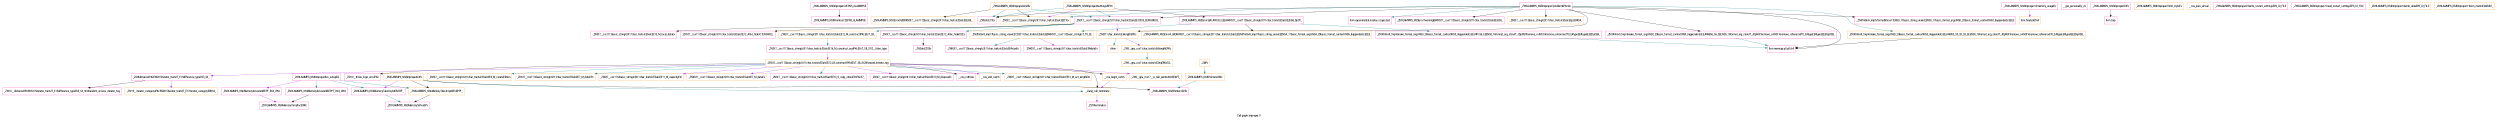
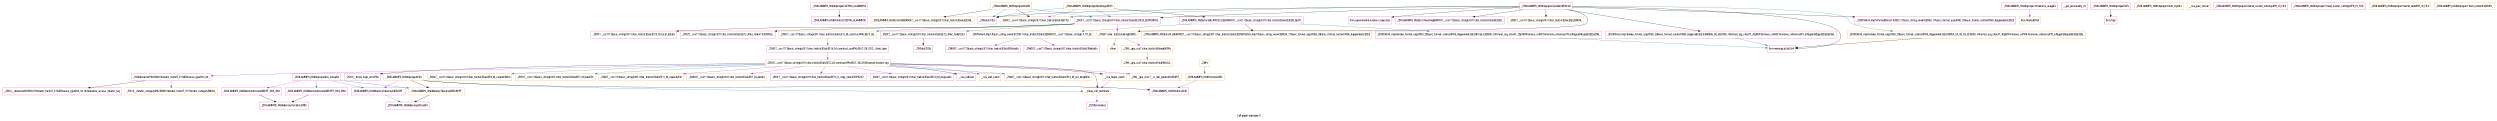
(1457, 11) -> (1457, 11)
(267, 98) -> (267, 98)
